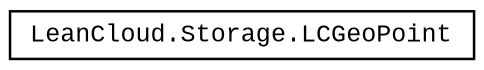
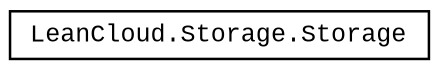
(242, 35) -> (219, 35)
